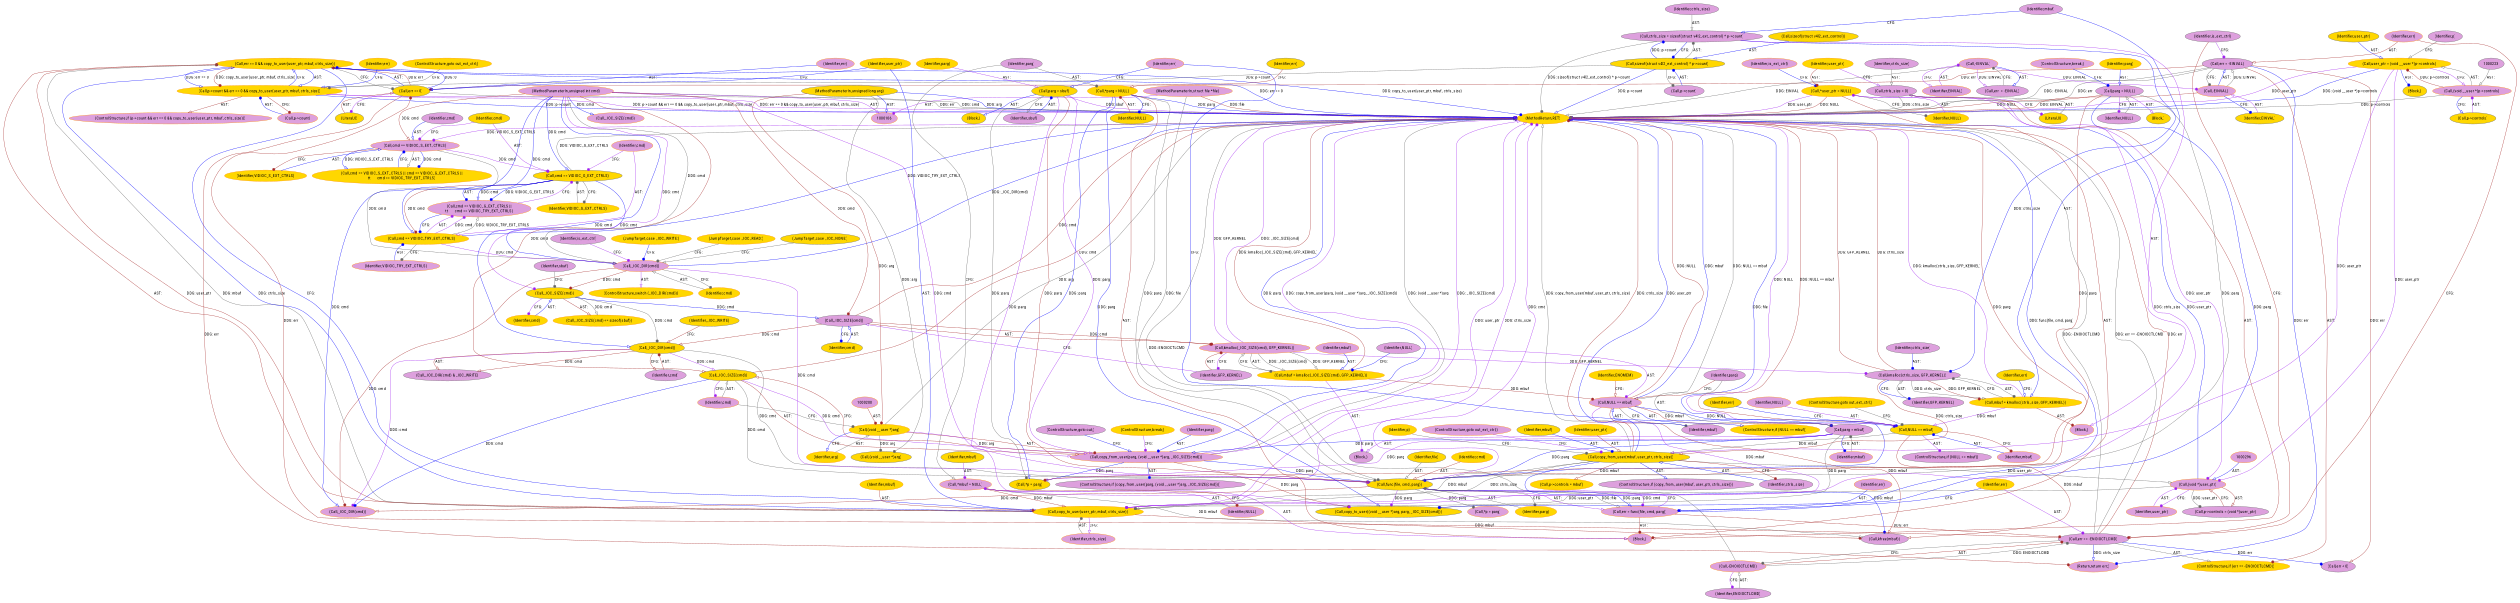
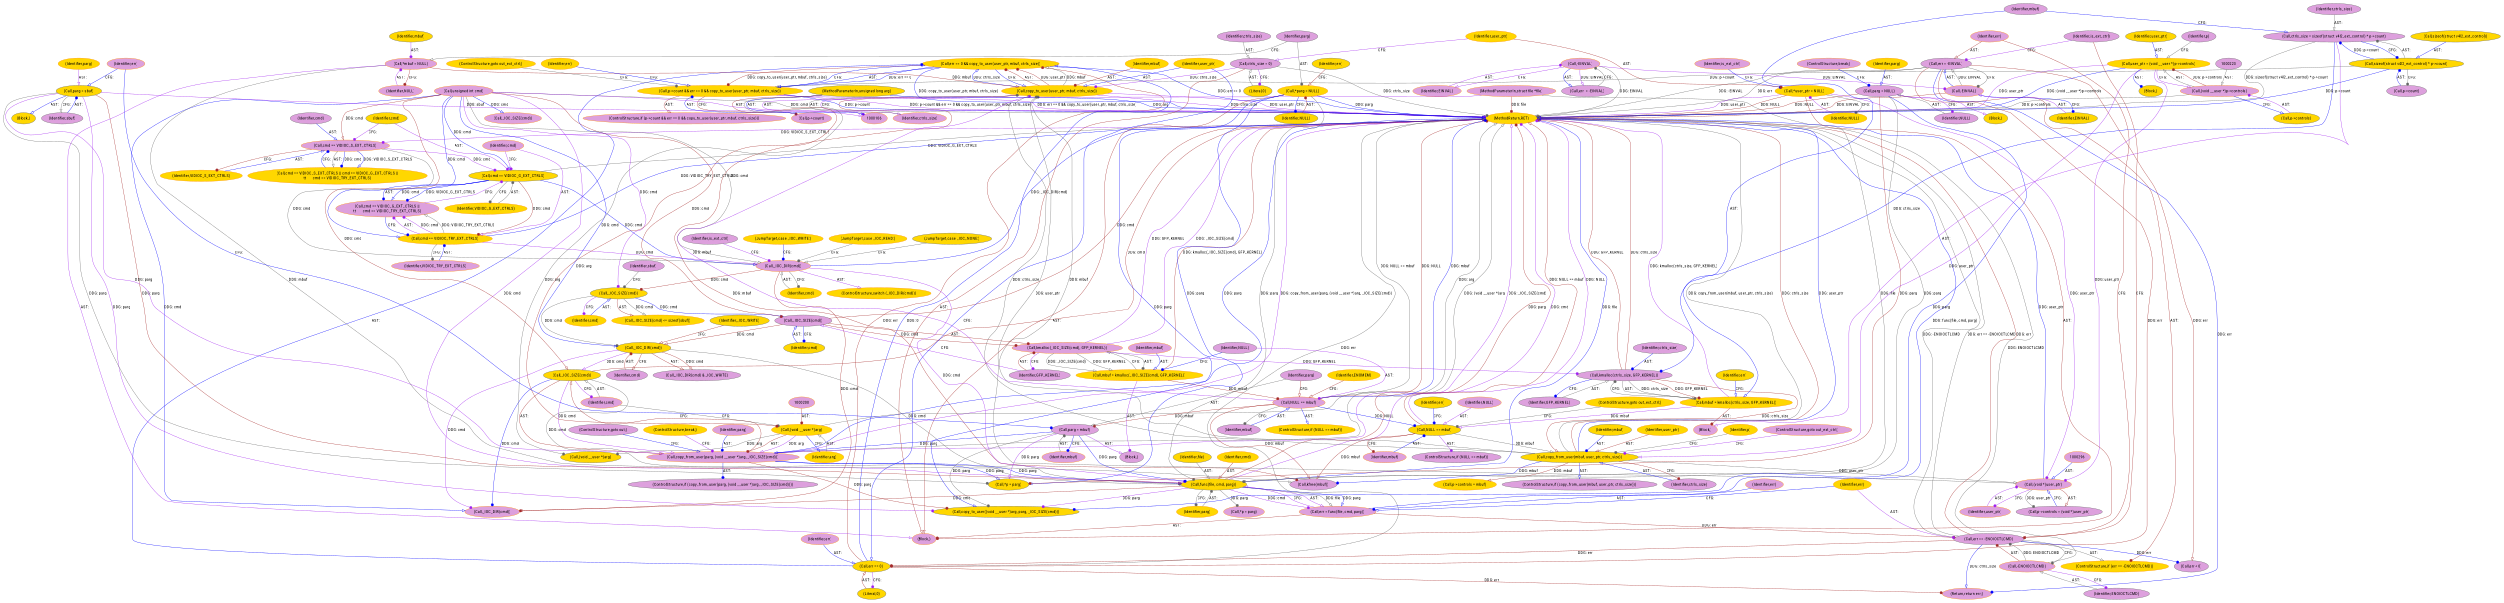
(360, 80) -> none
(566, 91) -> (464, 91)
(2219, 498) -> (2053, 499)
